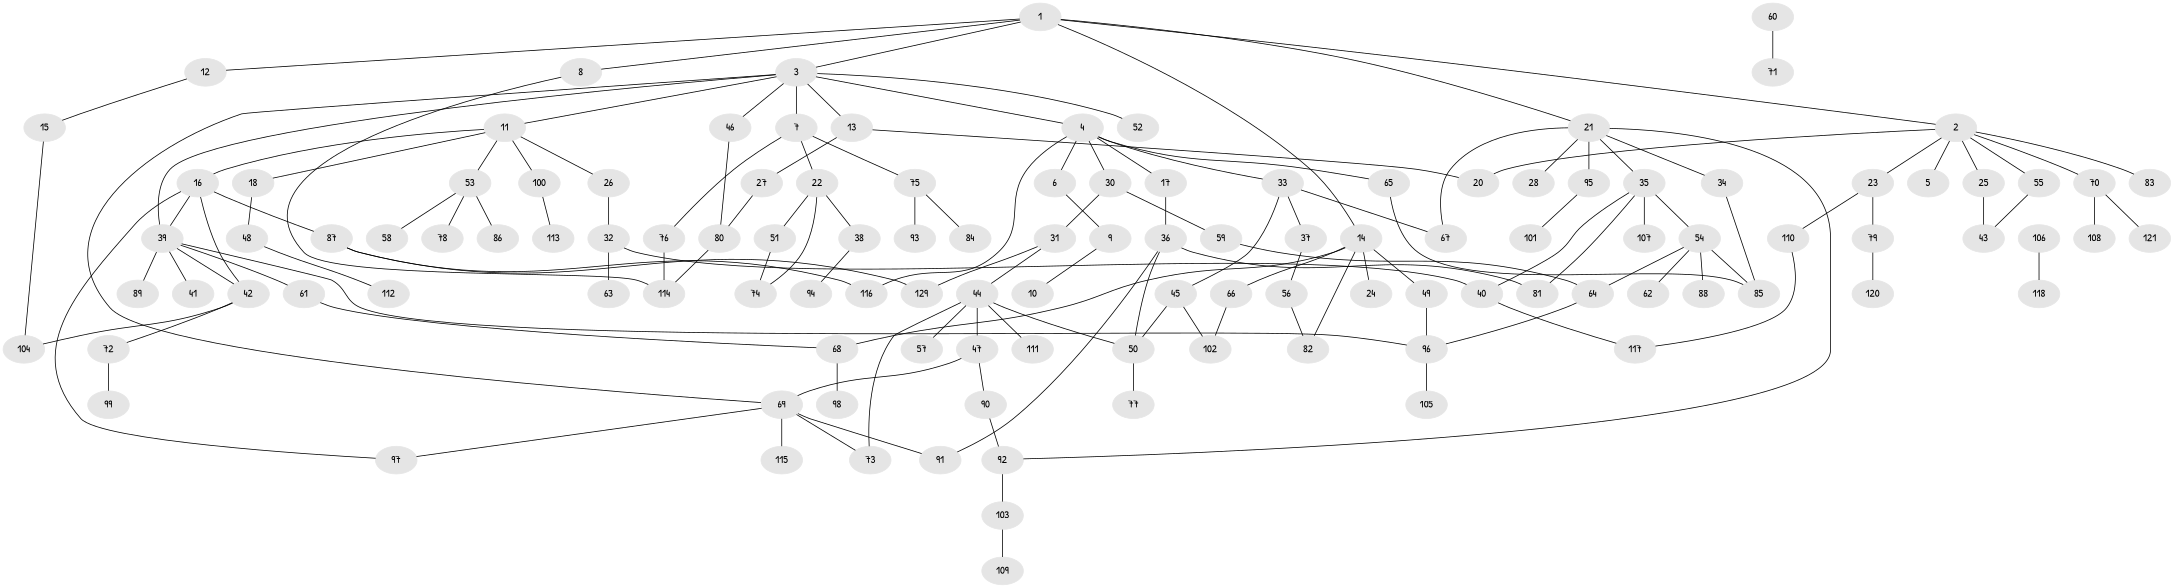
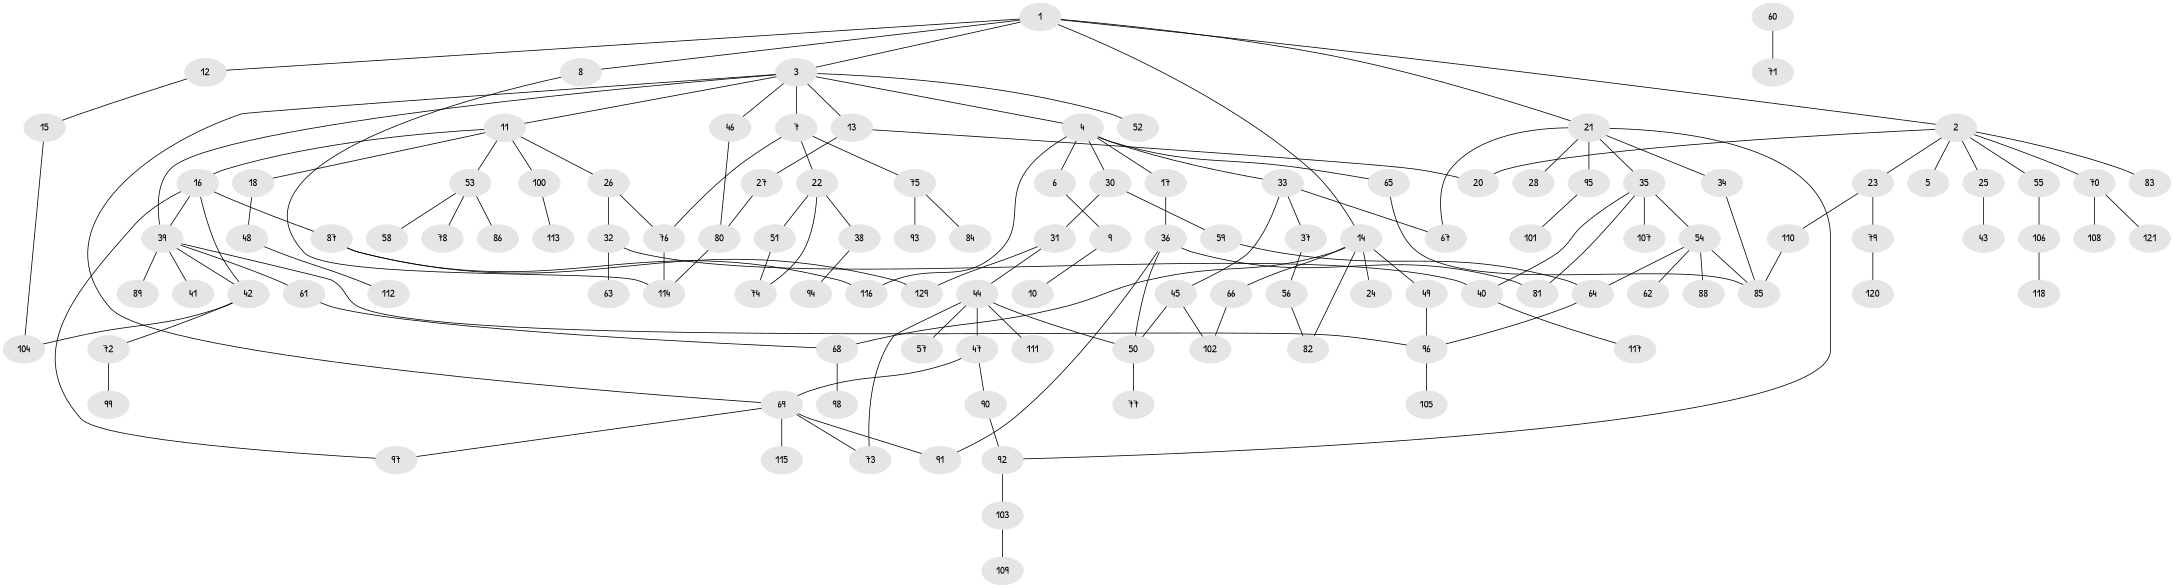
none -> (636, 211)
(2011, 211) -> (2039, 211)
(1751, 326) -> (1774, 266)
